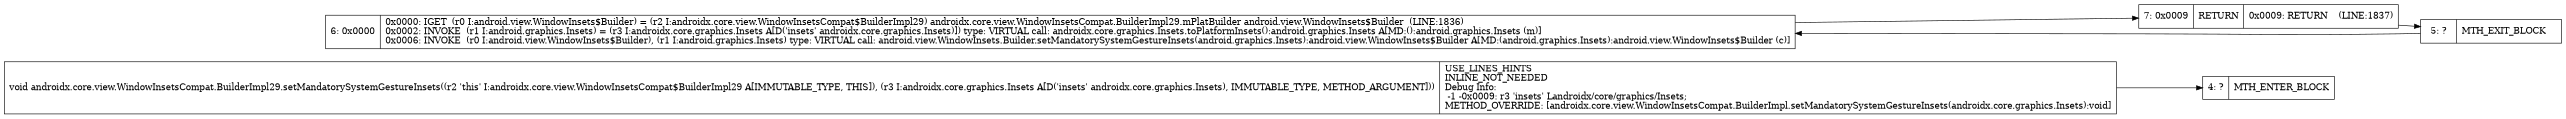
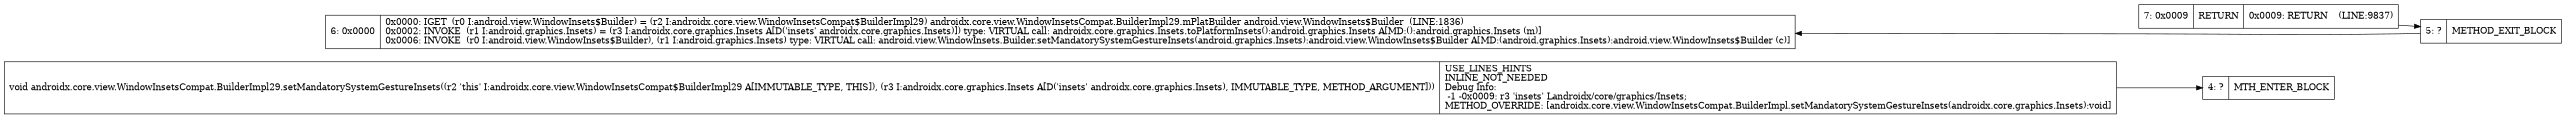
(2321, 16) -> (2321, 16)
(1964, 20) -> none
(2504, 31) -> (2504, 31)
